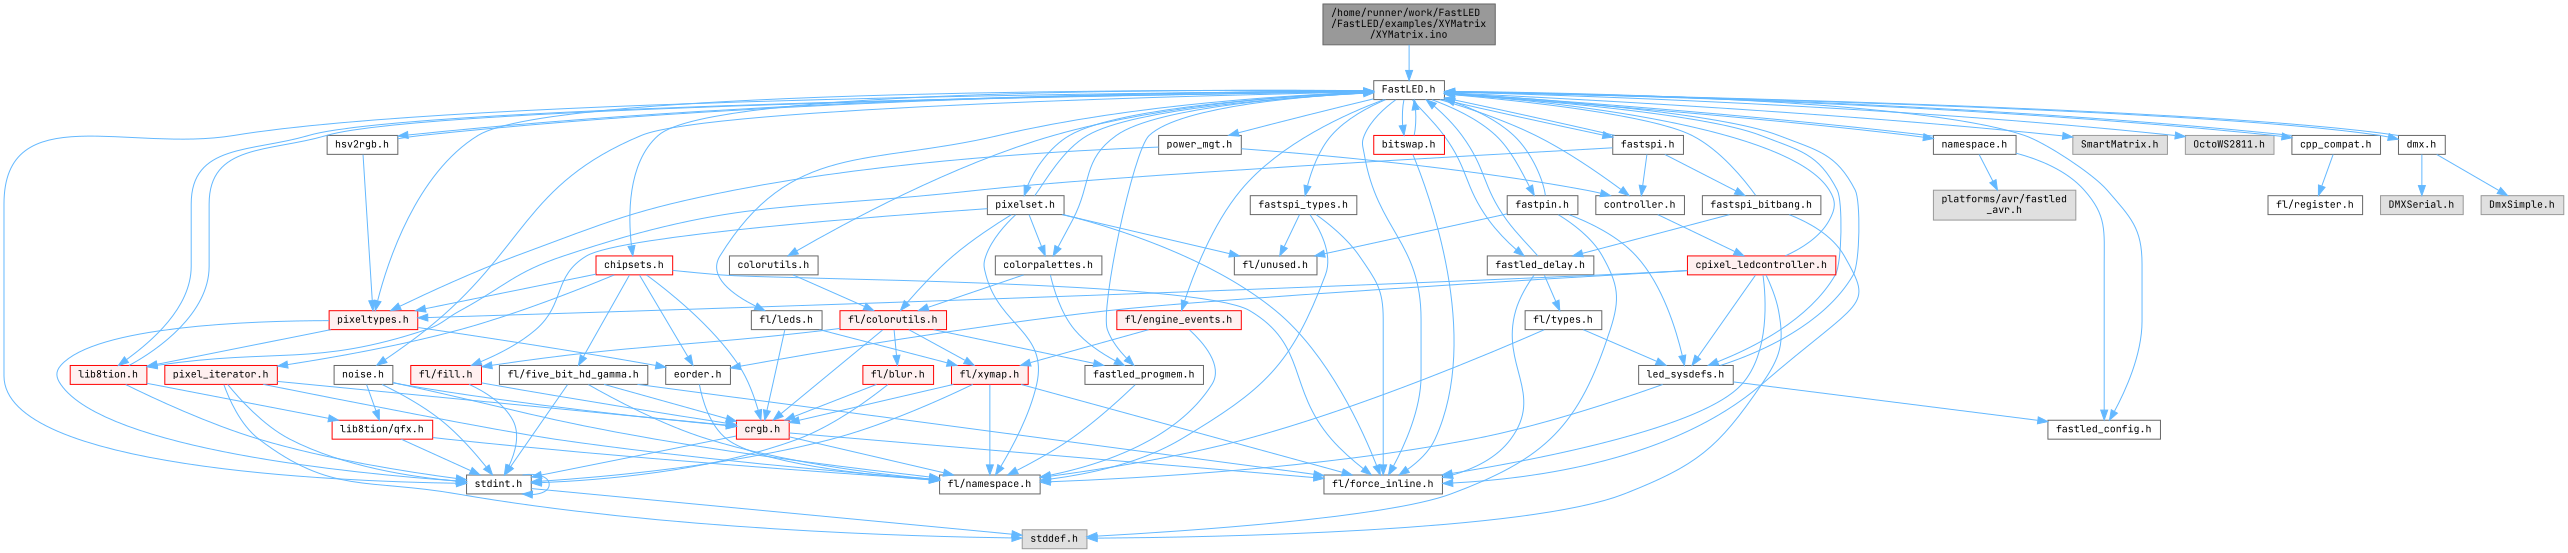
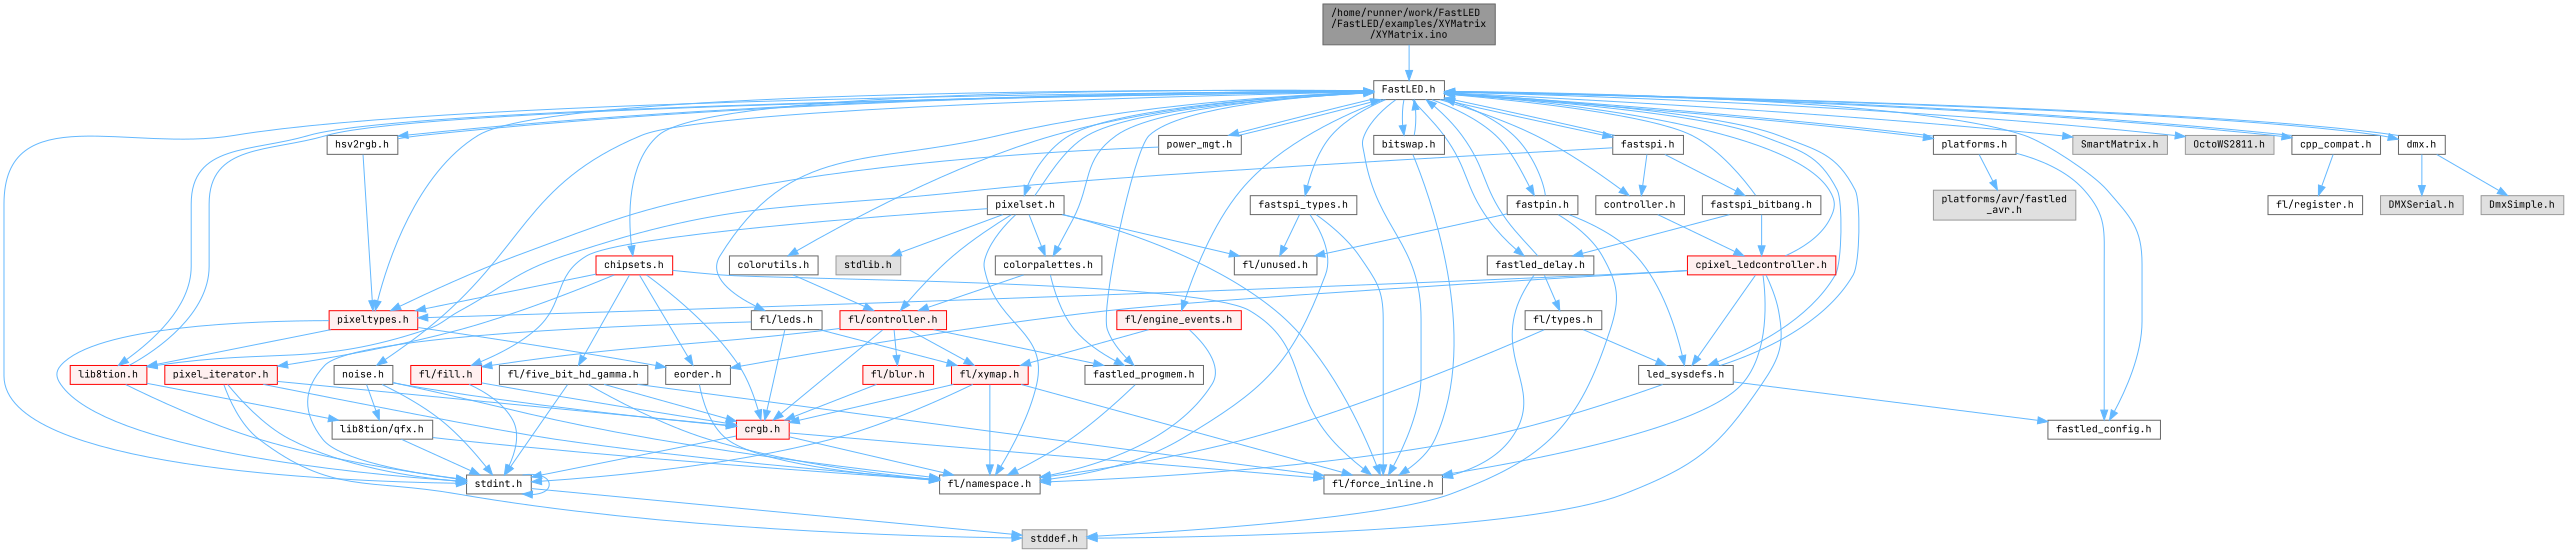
(1409, 145) -> (1409, 145)
(1975, 145) -> (1975, 145)
(1431, 167) -> (1305, 119)
none -> (868, 265)
(893, 320) -> (893, 320)
(1728, 409) -> (1762, 230)
(382, 430) -> (382, 430)
(785, 443) -> (506, 333)
